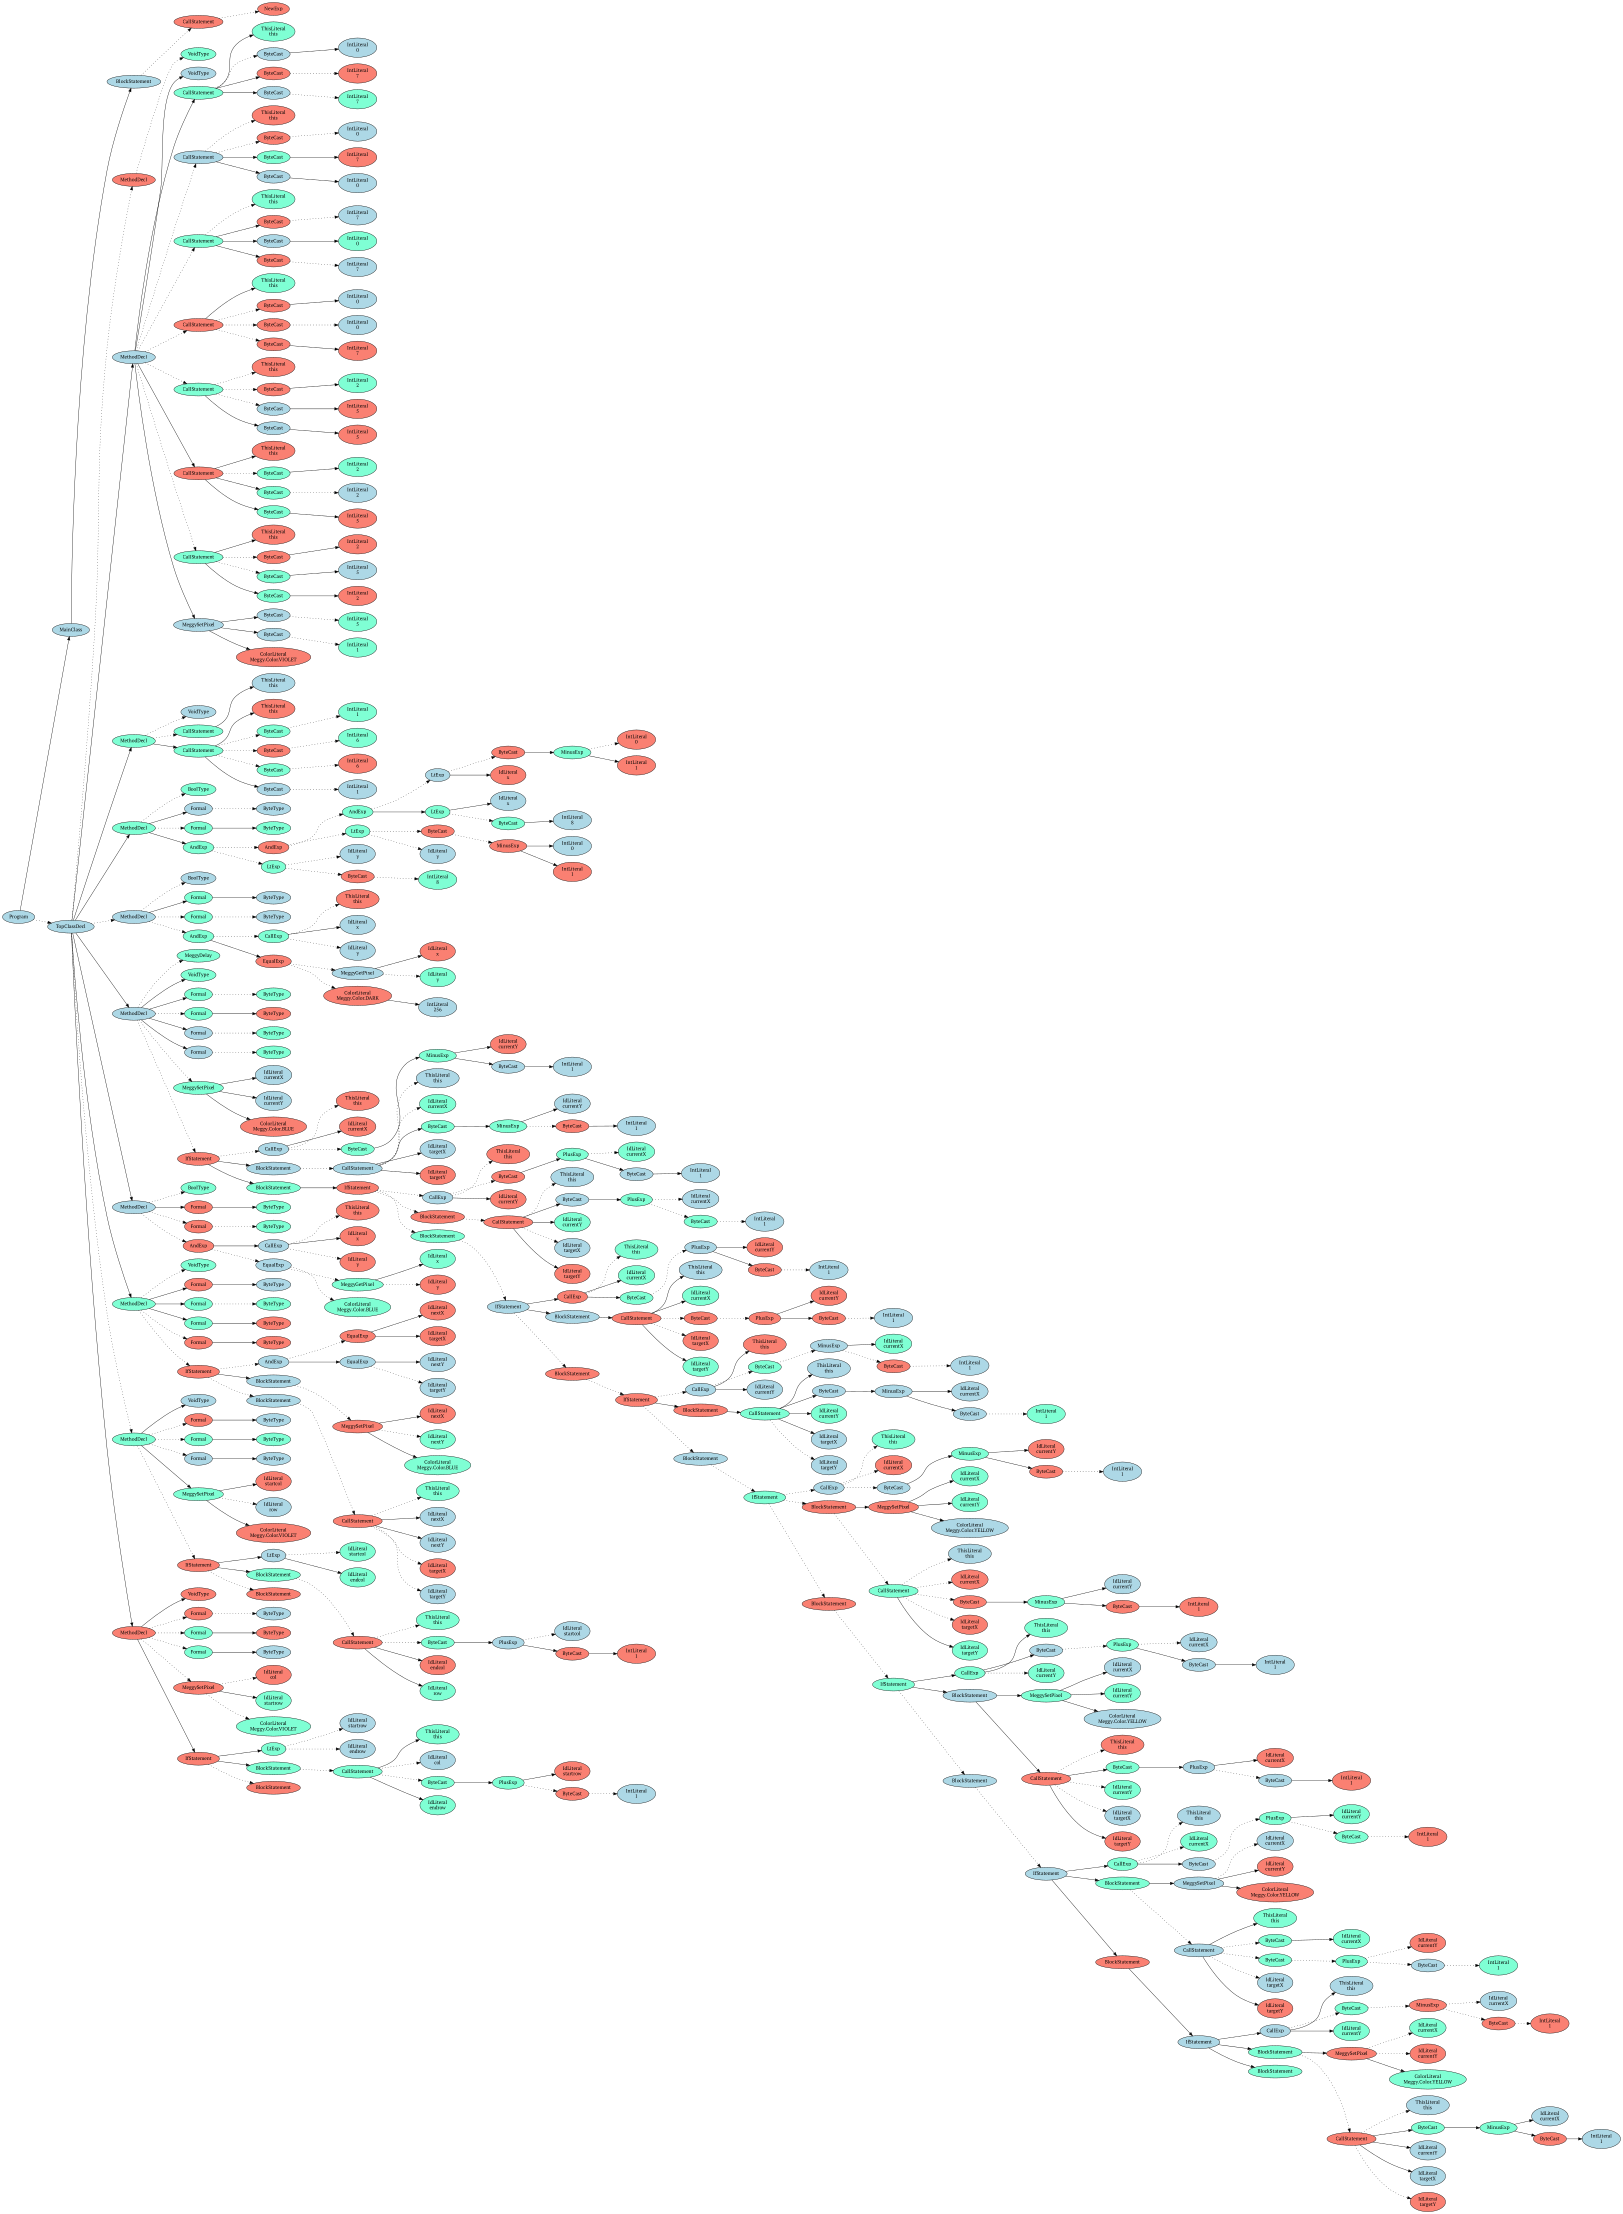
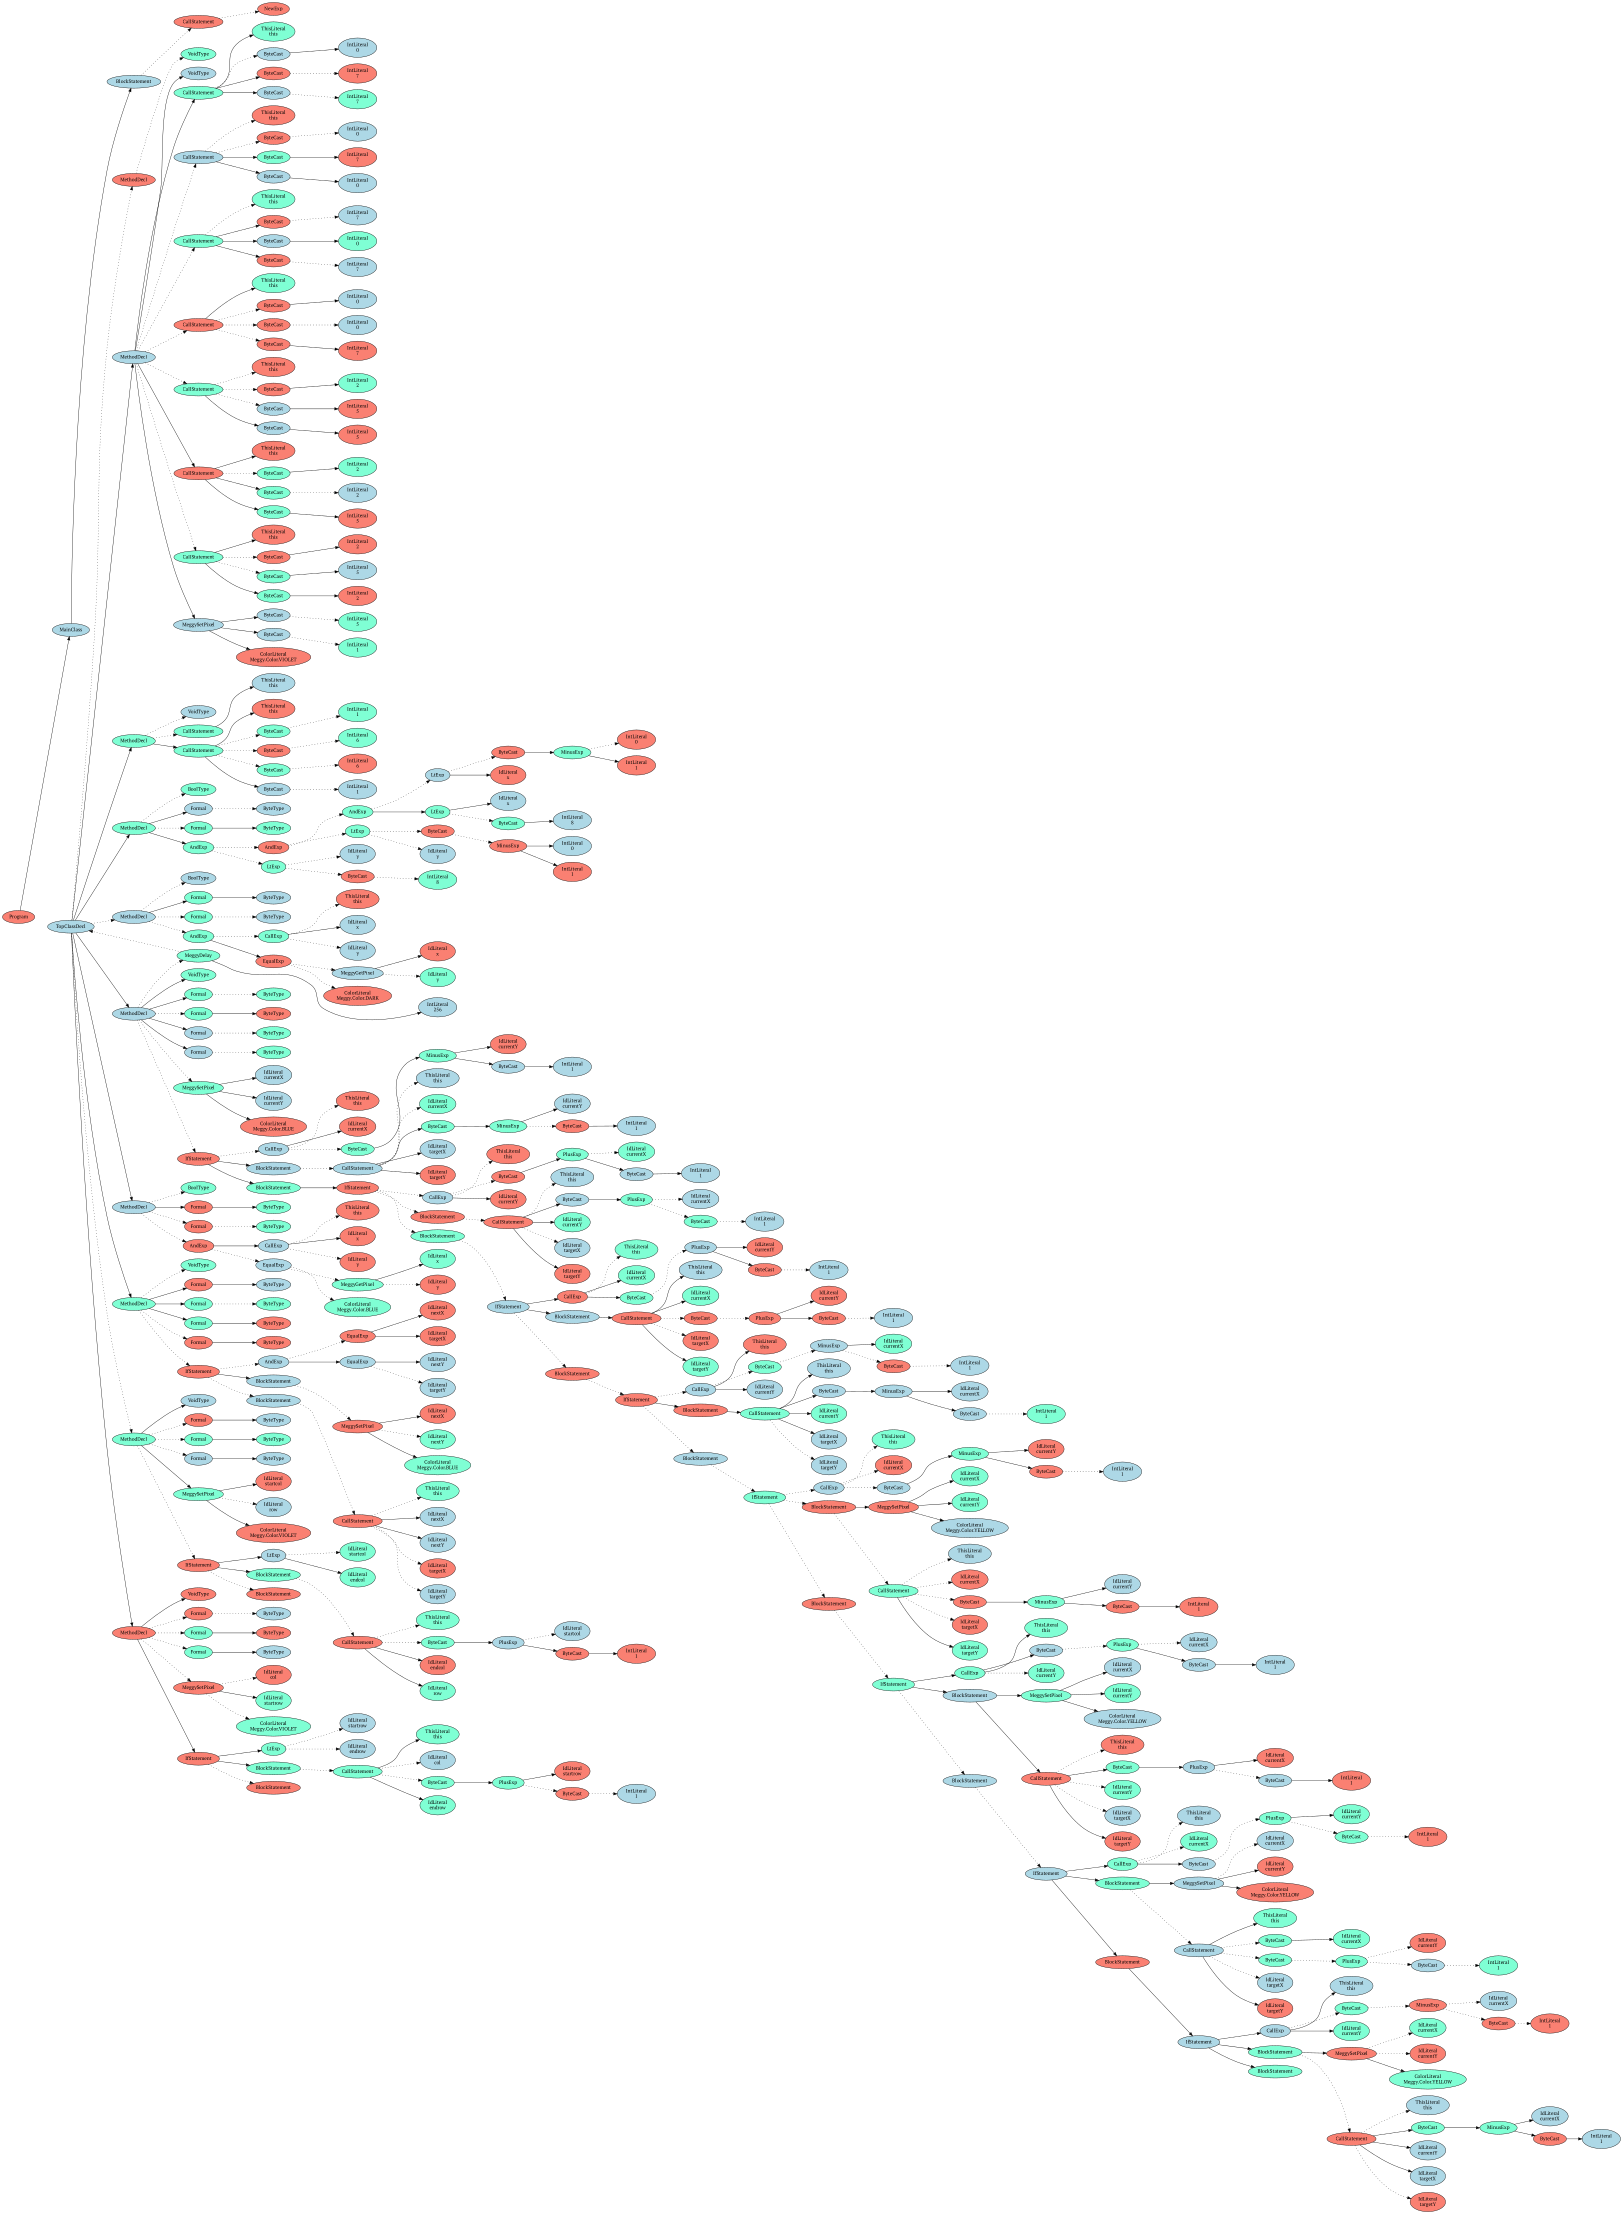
(19, 917) -> (19, 917)
(41, 921) -> (137, 942)
(402, 1002) -> (316, 993)
